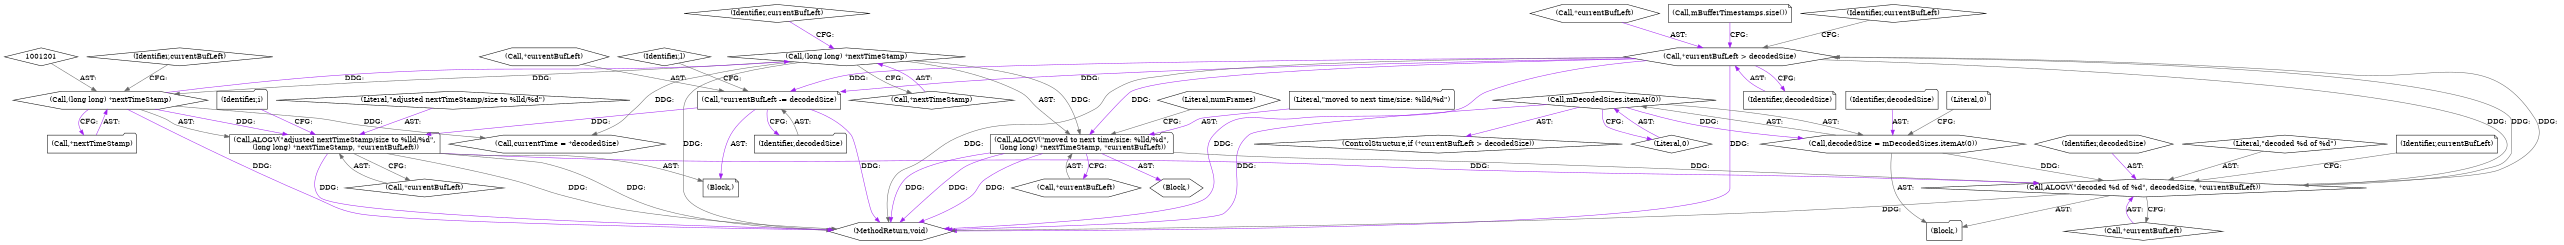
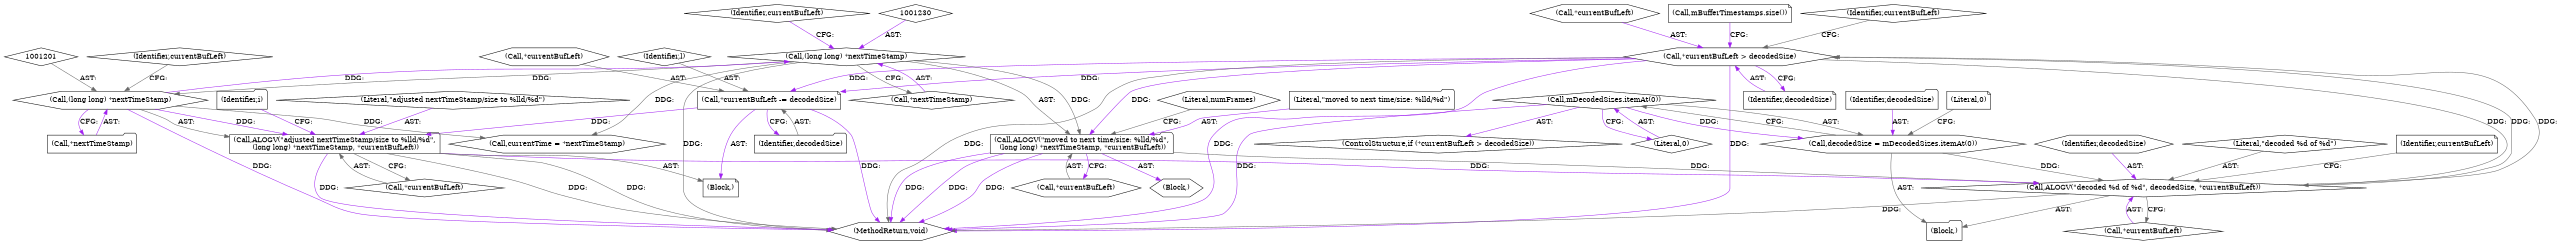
none -> (916, 13)
(733, 79) -> (733, 79)
(1776, 122) -> (1776, 122)
(557, 144) -> (557, 144)
